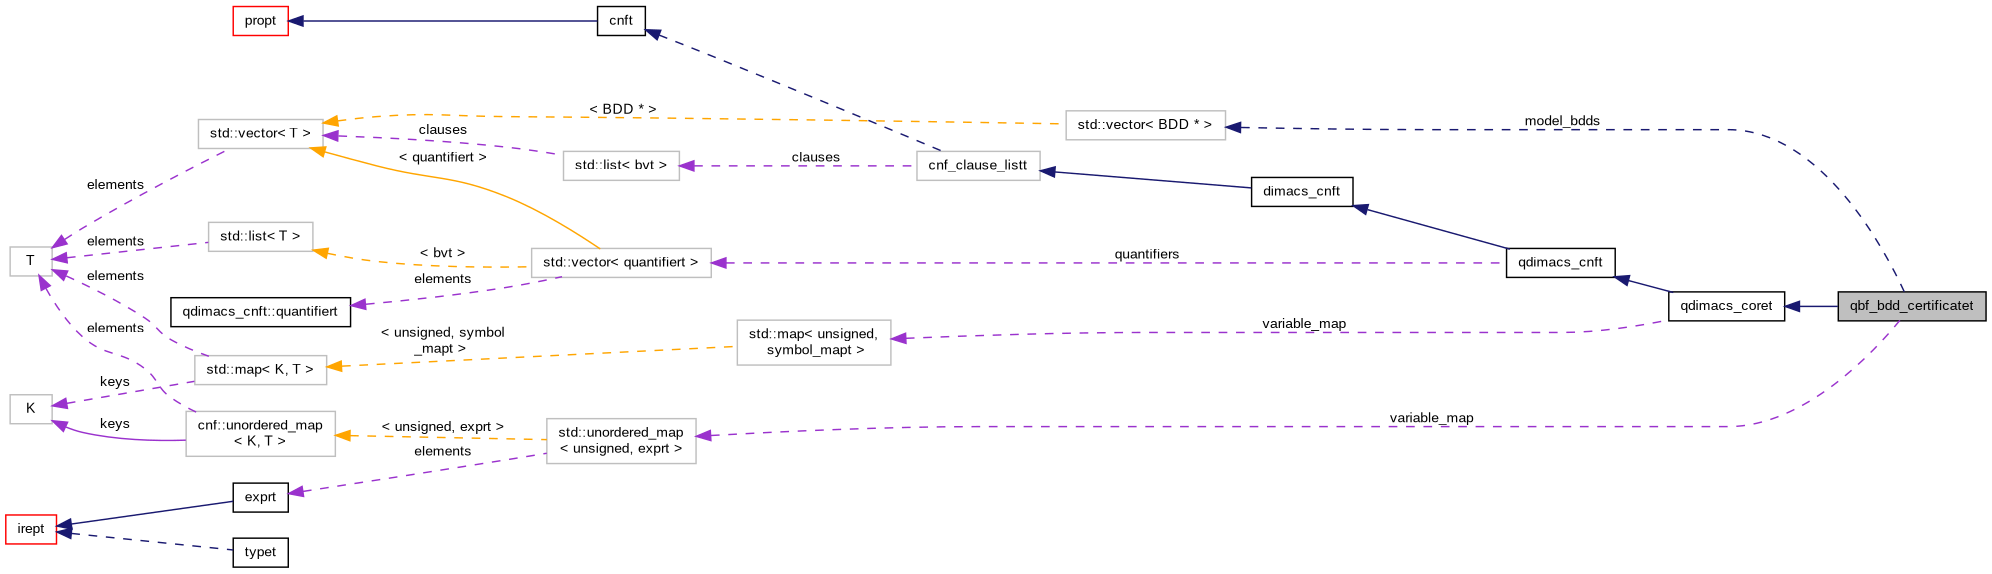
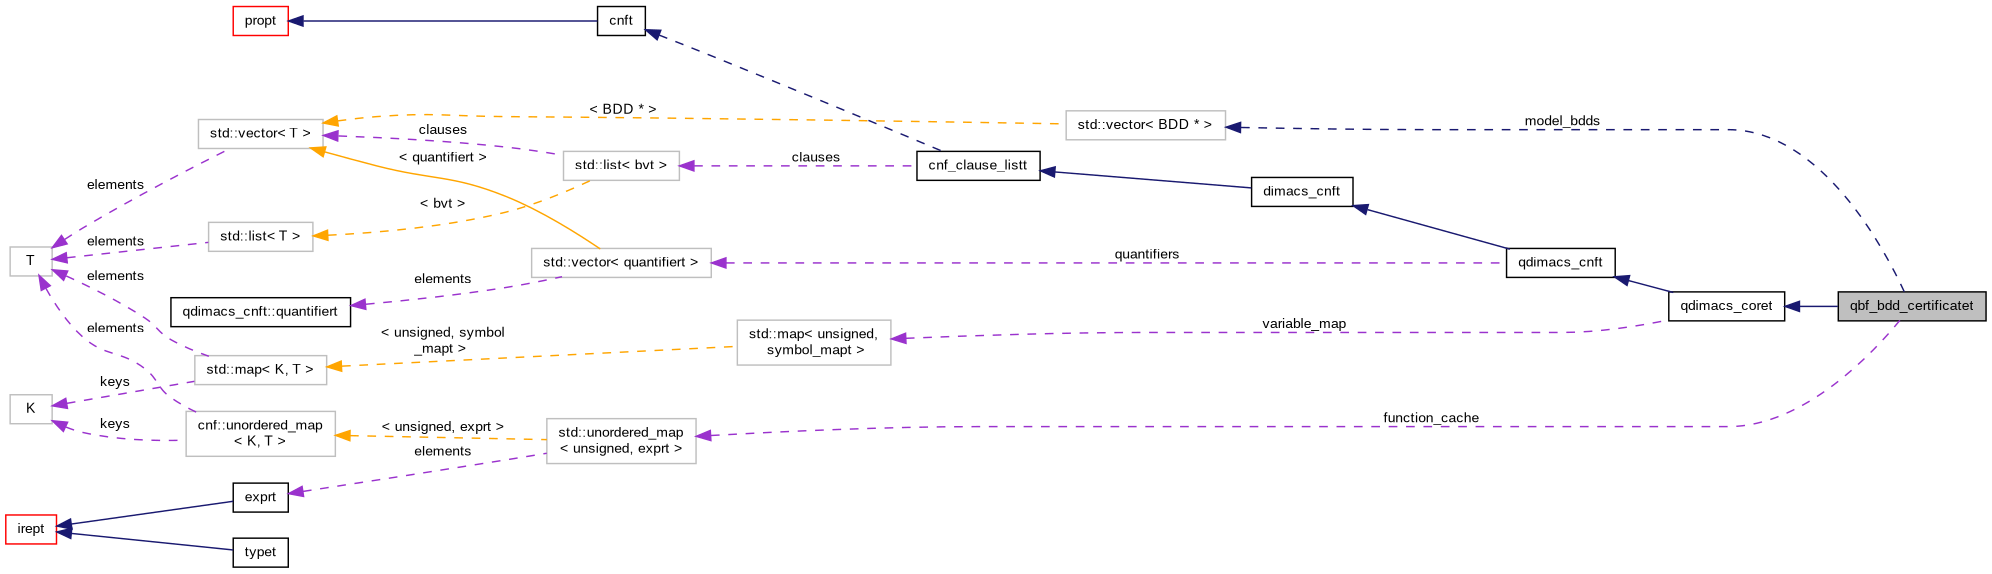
(979, 166) -> (979, 166)
(429, 265) -> (463, 221)
(1430, 419) -> (1430, 419)
(125, 439) -> (125, 439)
(152, 542) -> (152, 542)
